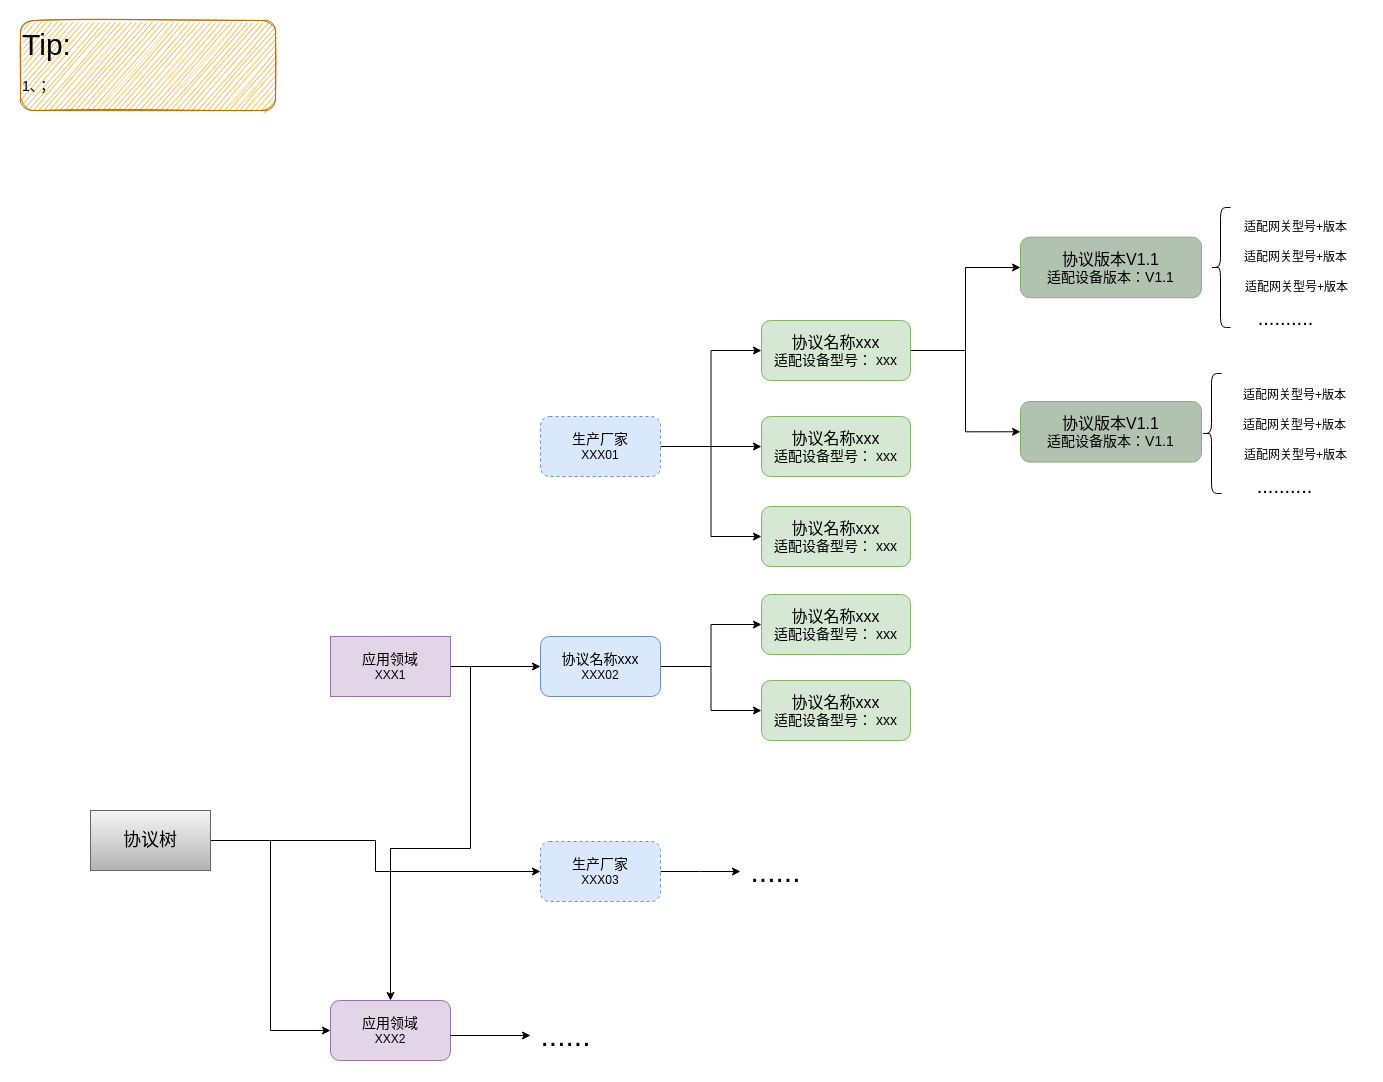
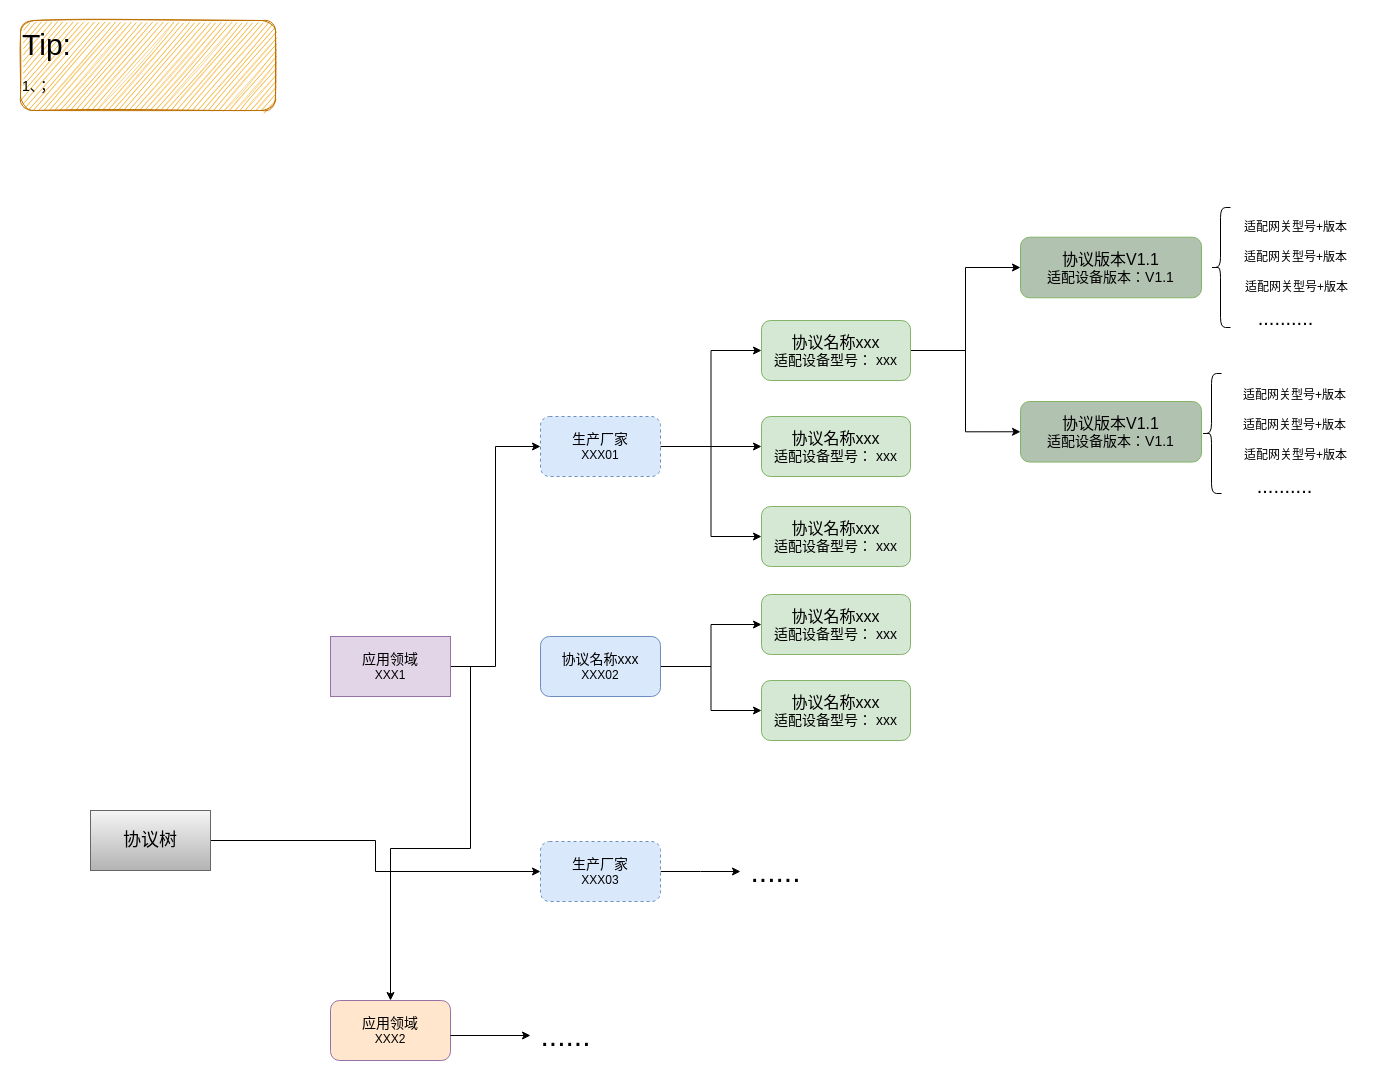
none -> (496, 537)
(515, 667) -> none
(271, 963) -> none
(391, 1031) -> (391, 1031)
